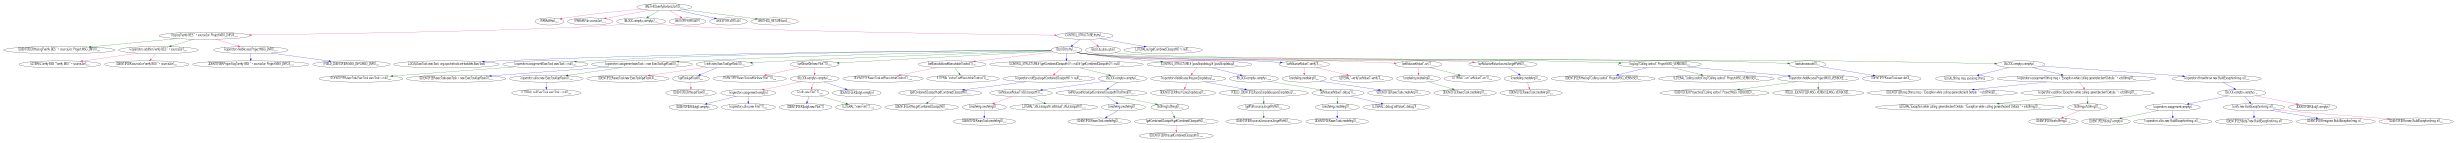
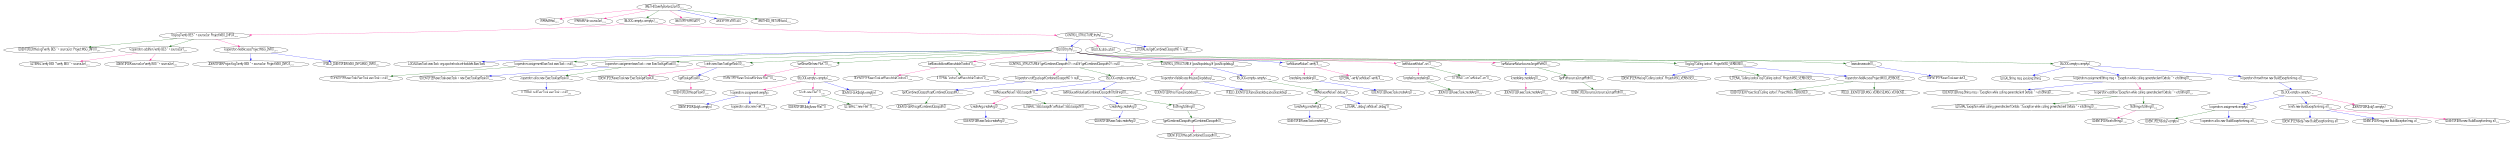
(1264, 99) -> (1551, 71)
